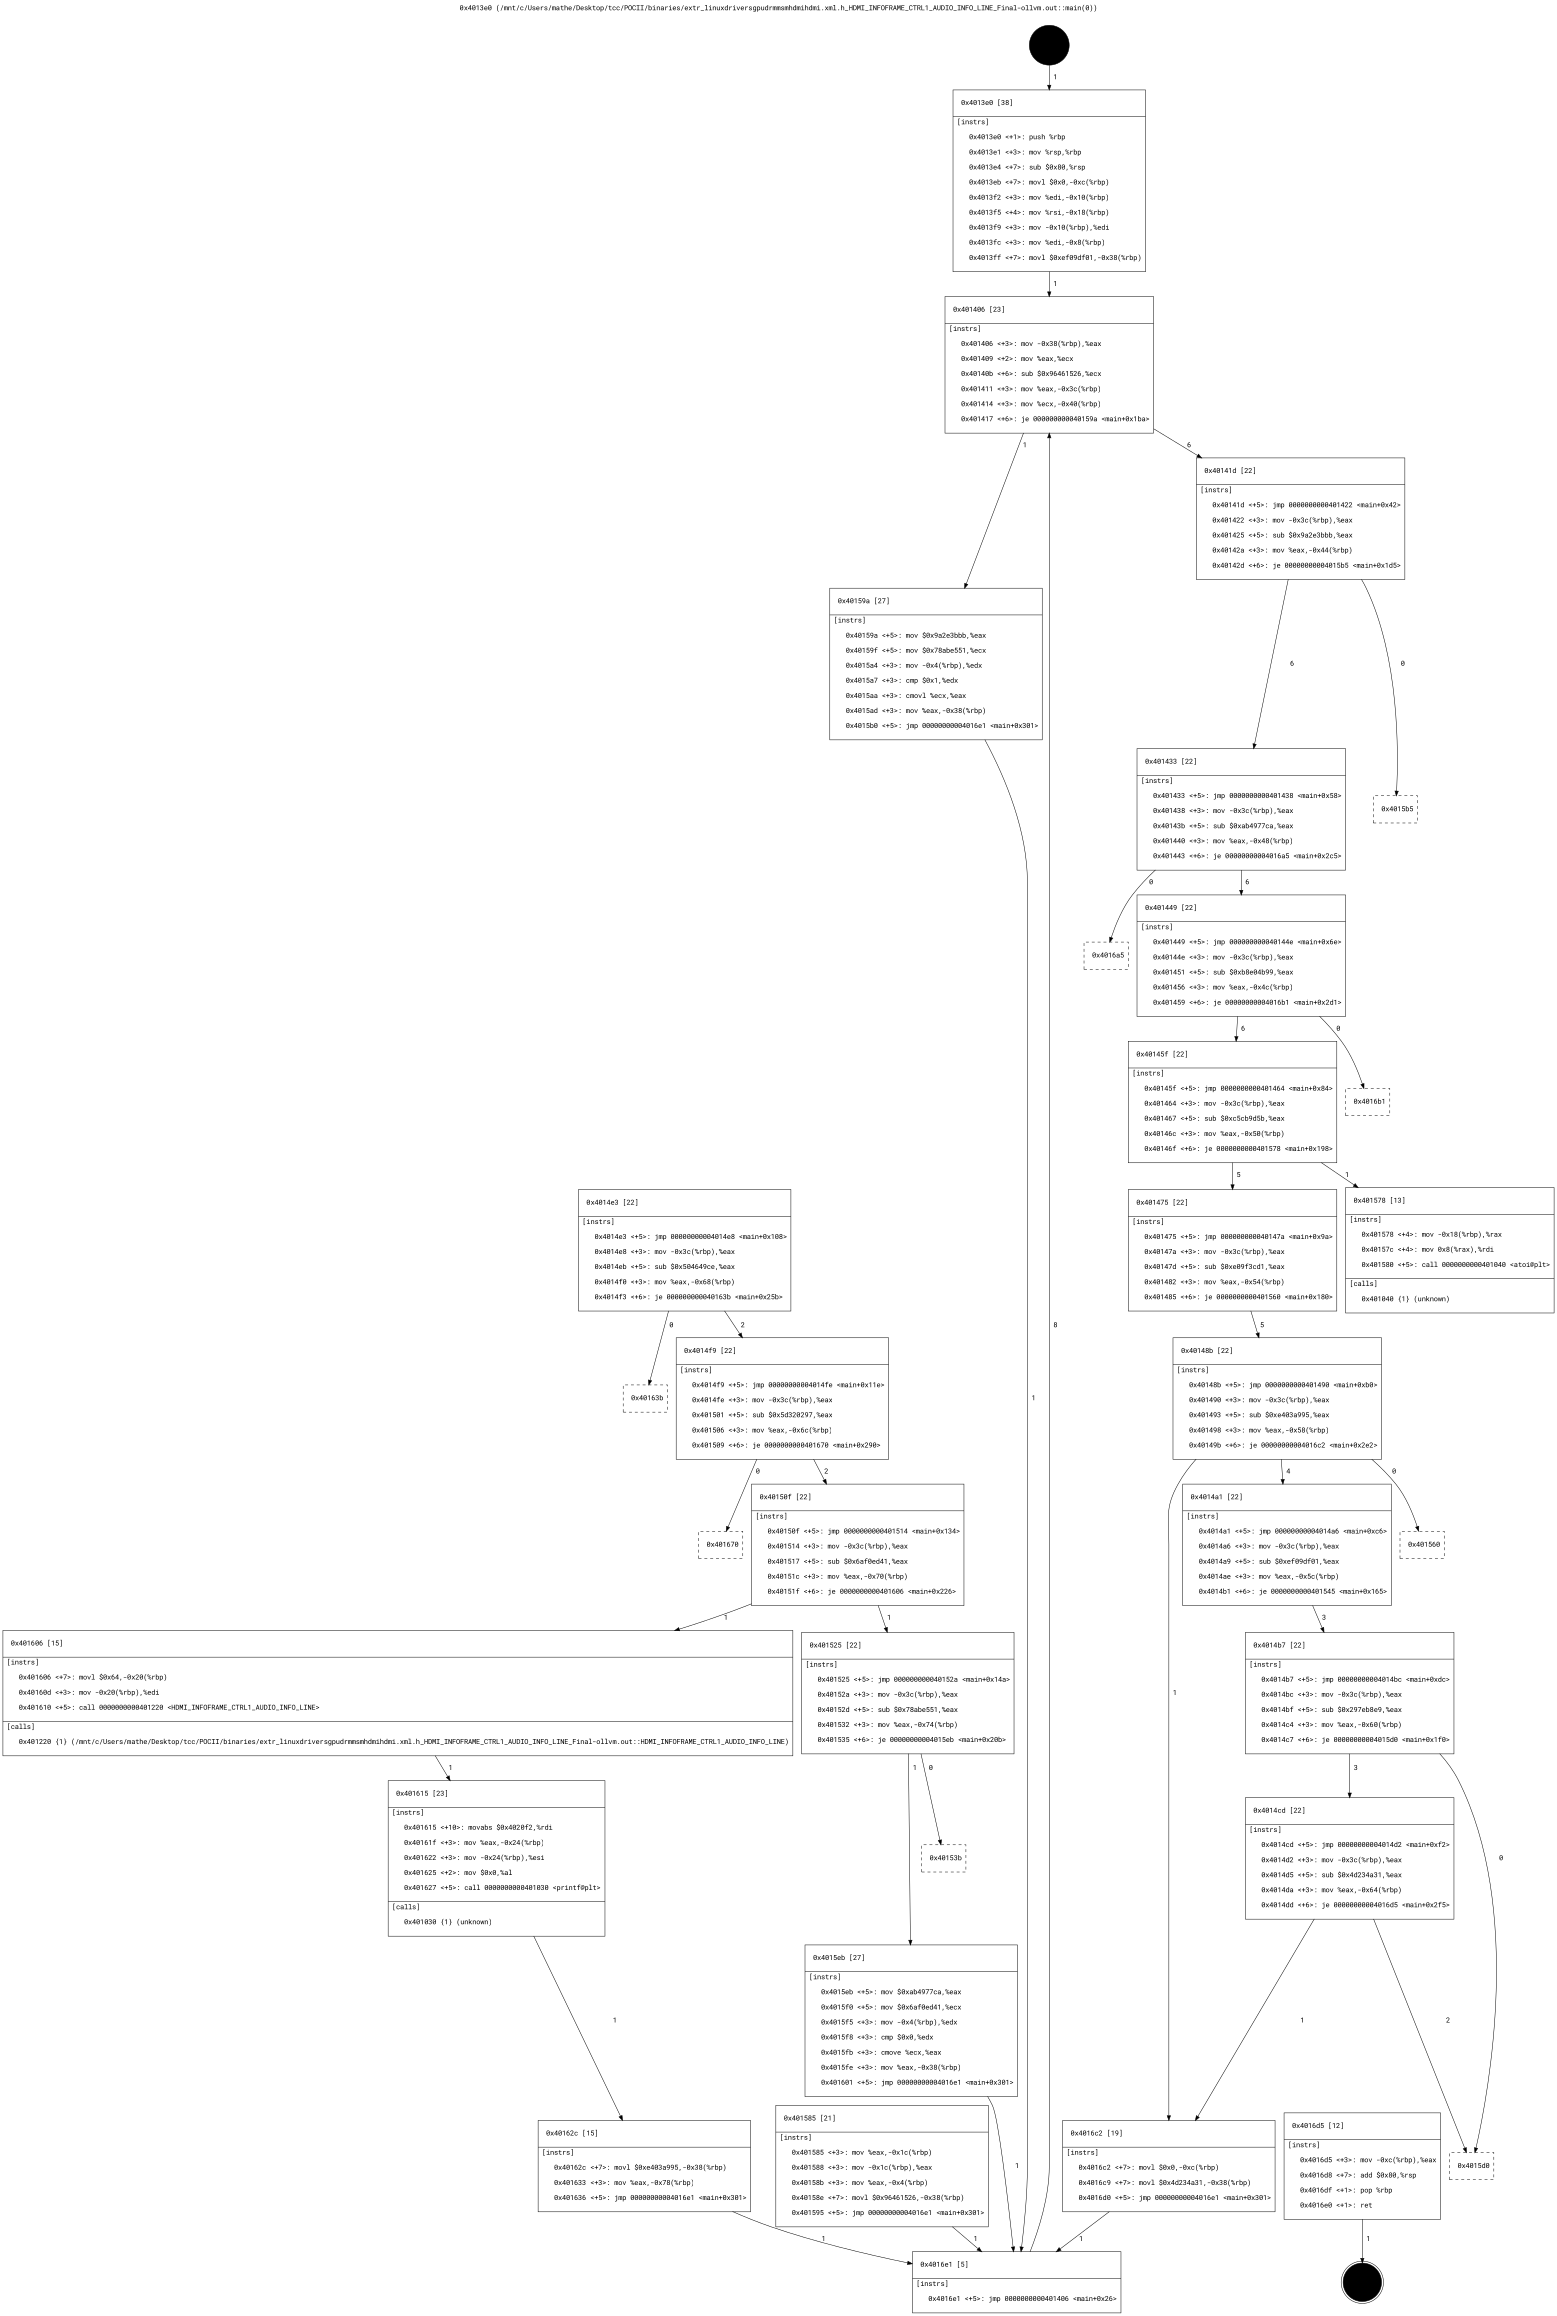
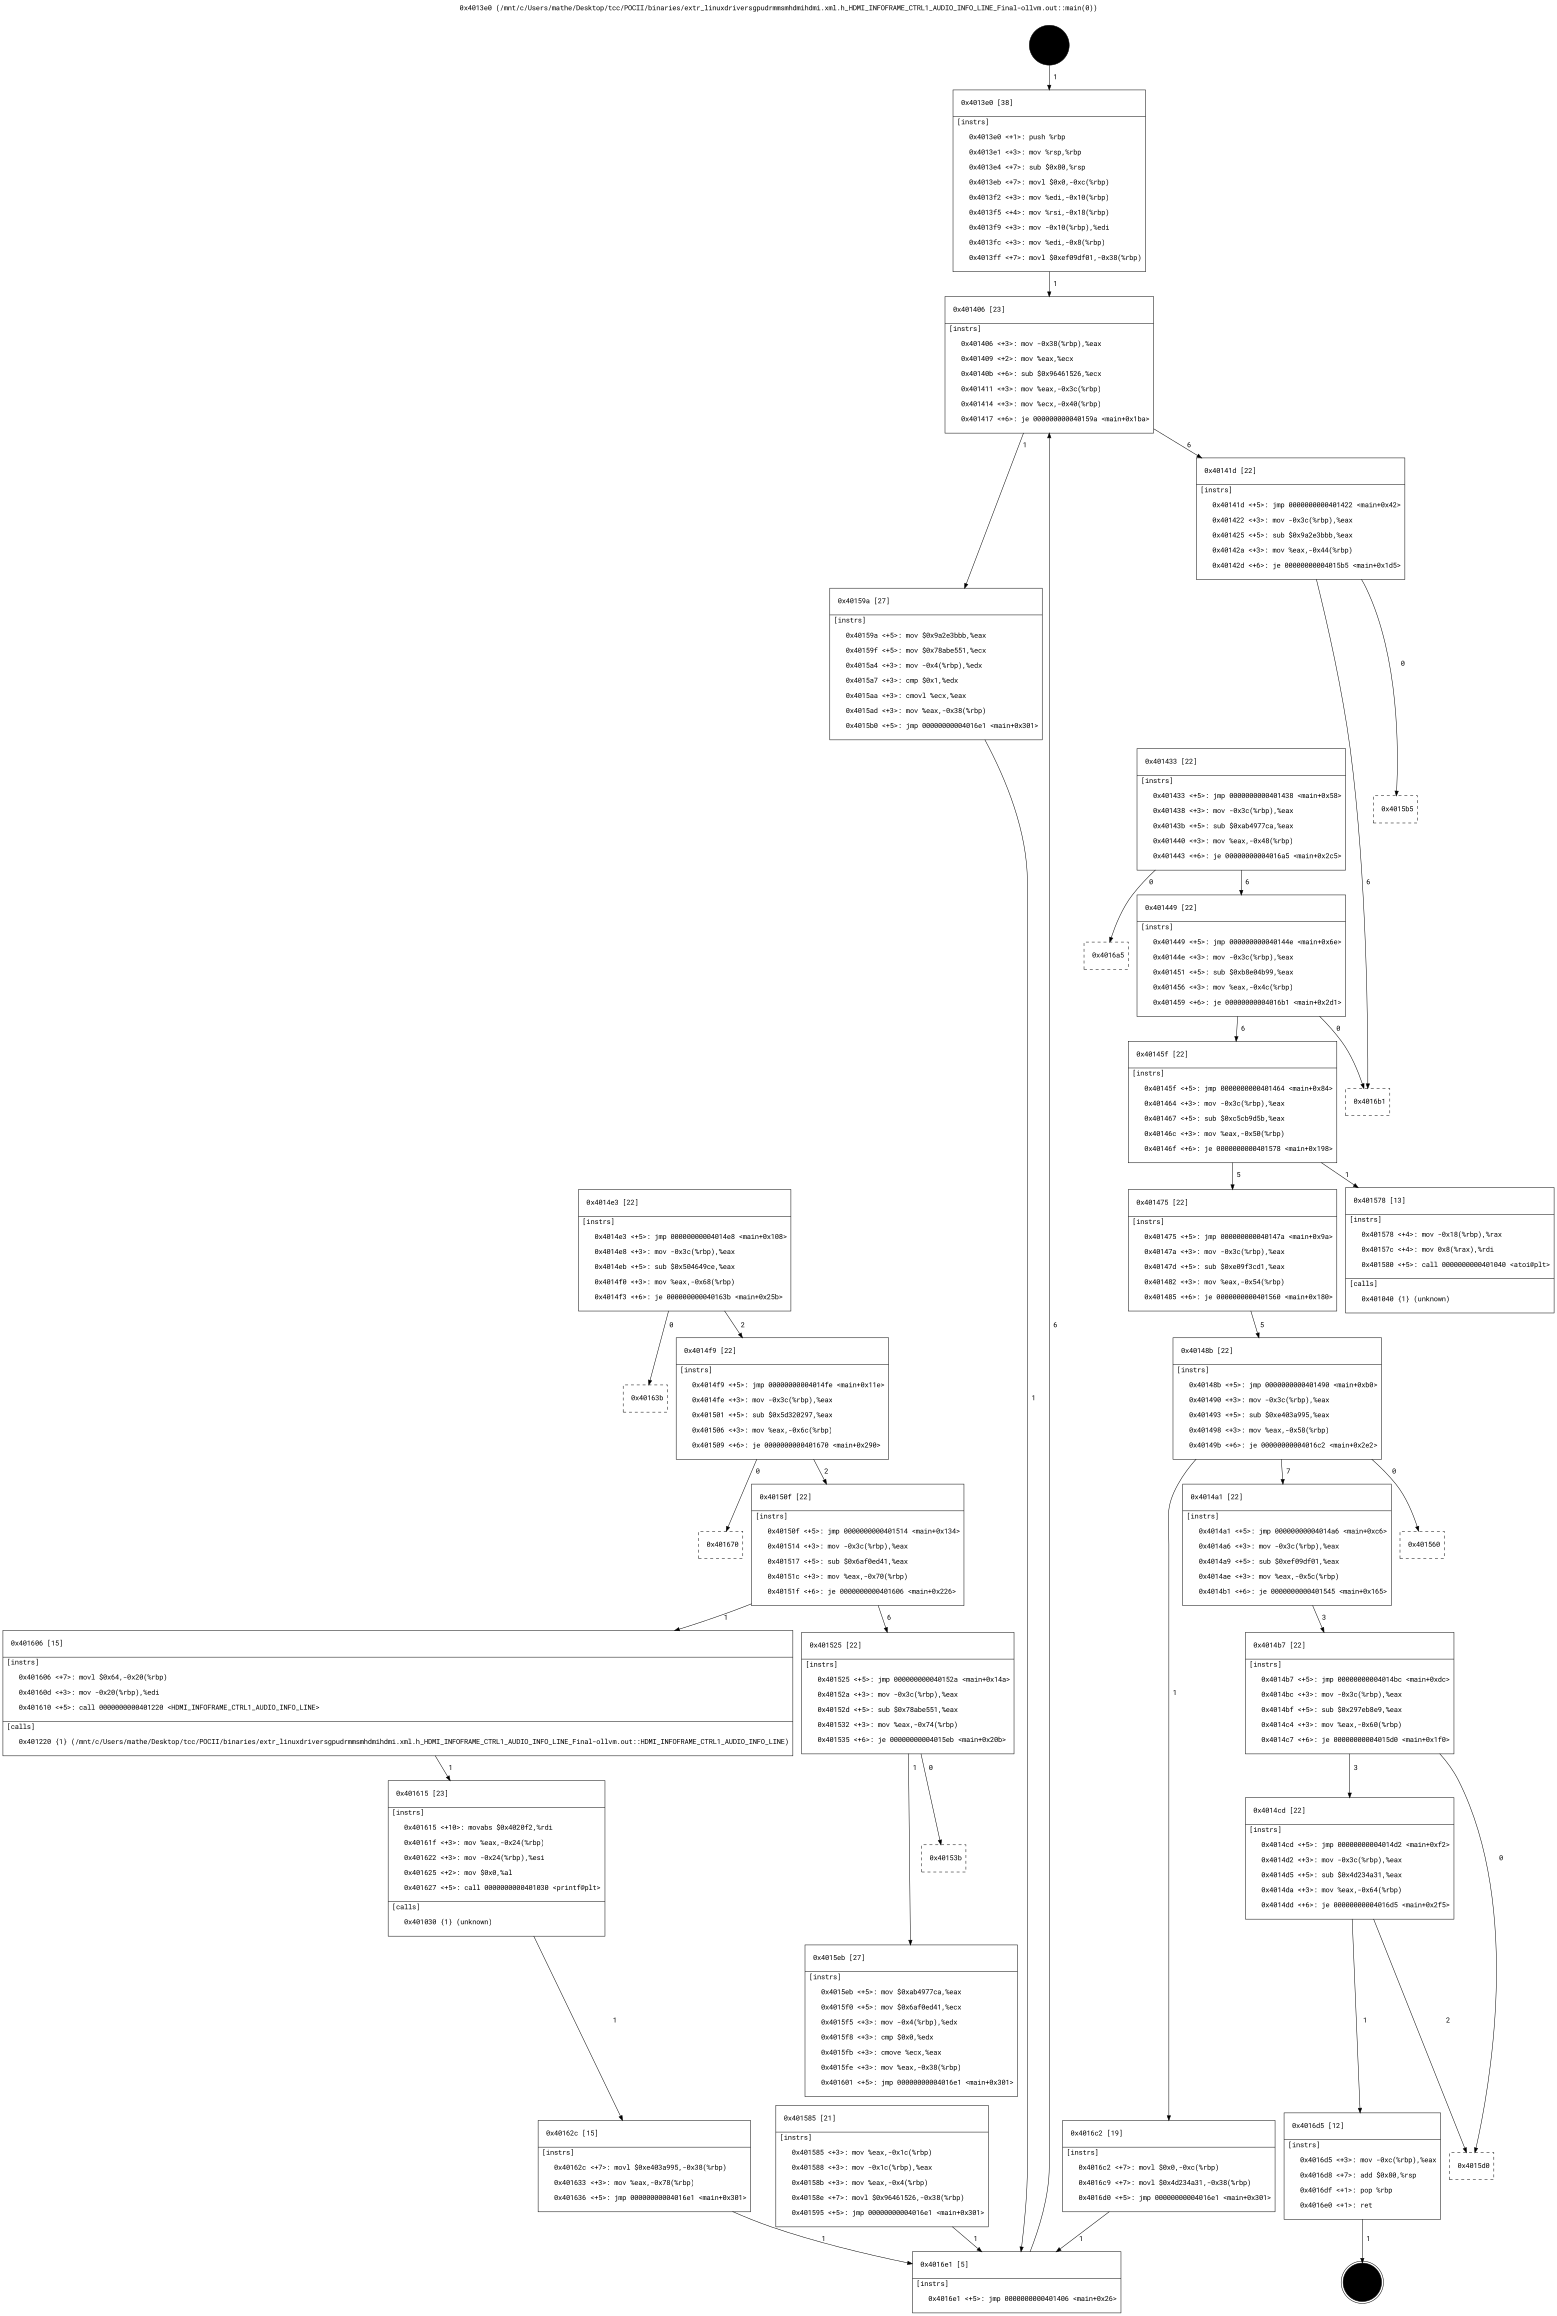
(1271, 662) -> (1359, 830)
(1053, 1325) -> (1053, 1325)
(1286, 1472) -> (1286, 1472)
(887, 1618) -> (887, 1618)
(1256, 2018) -> (1356, 2013)
(1004, 2171) -> none
